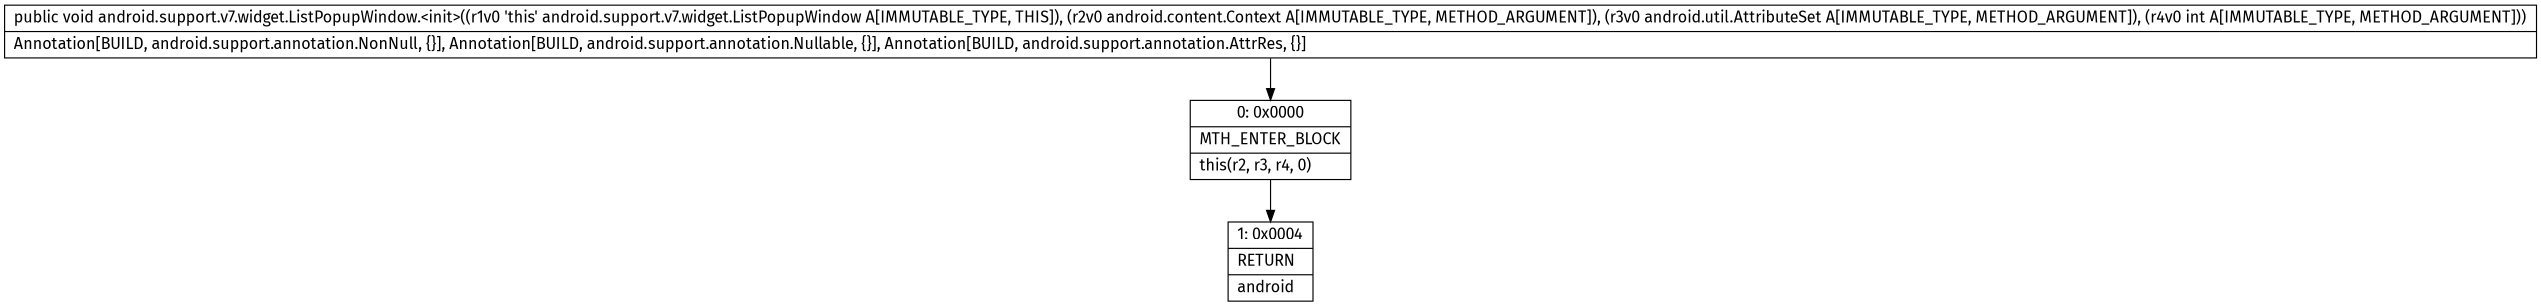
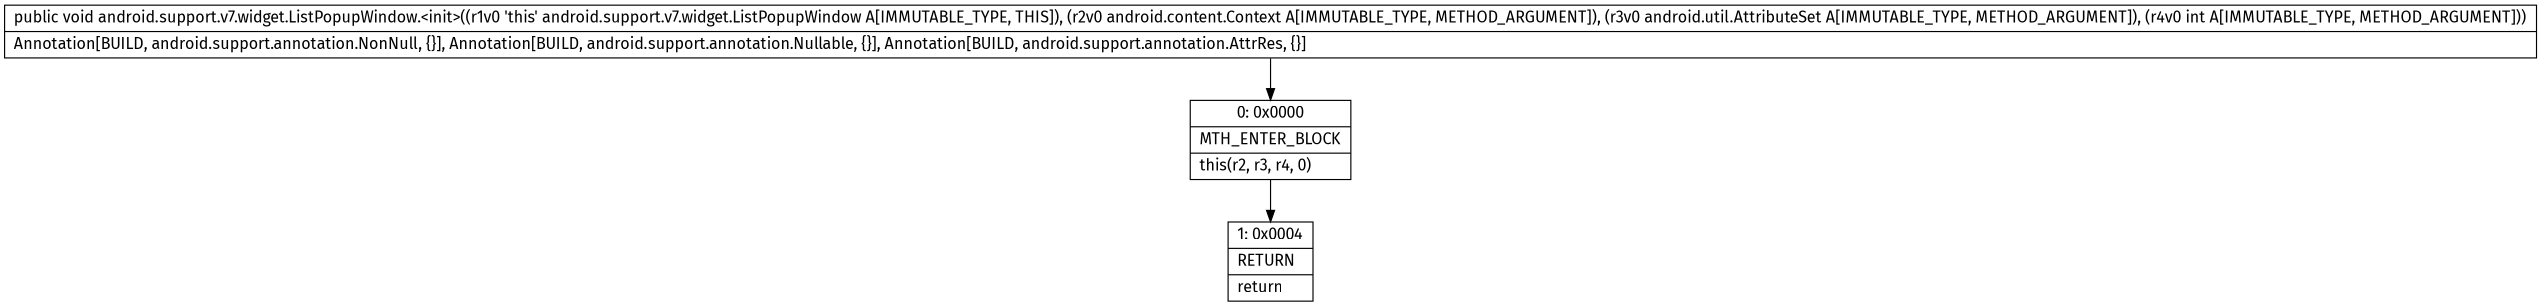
(1266, 287) -> (1260, 287)
